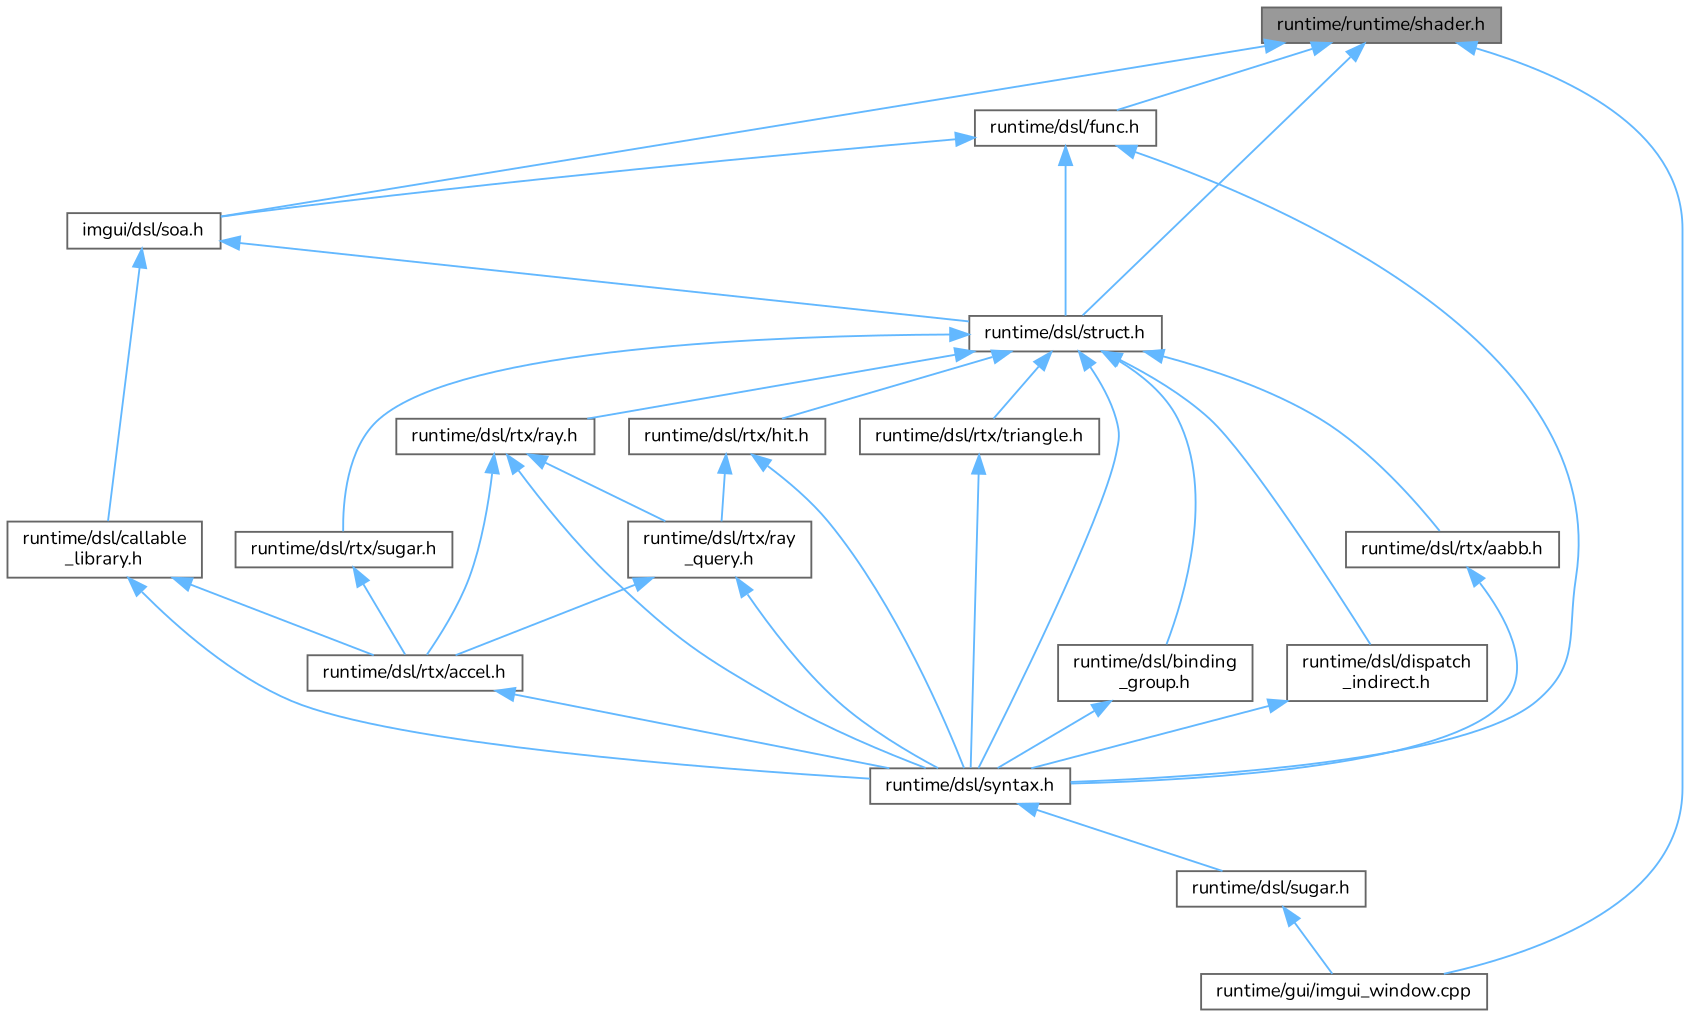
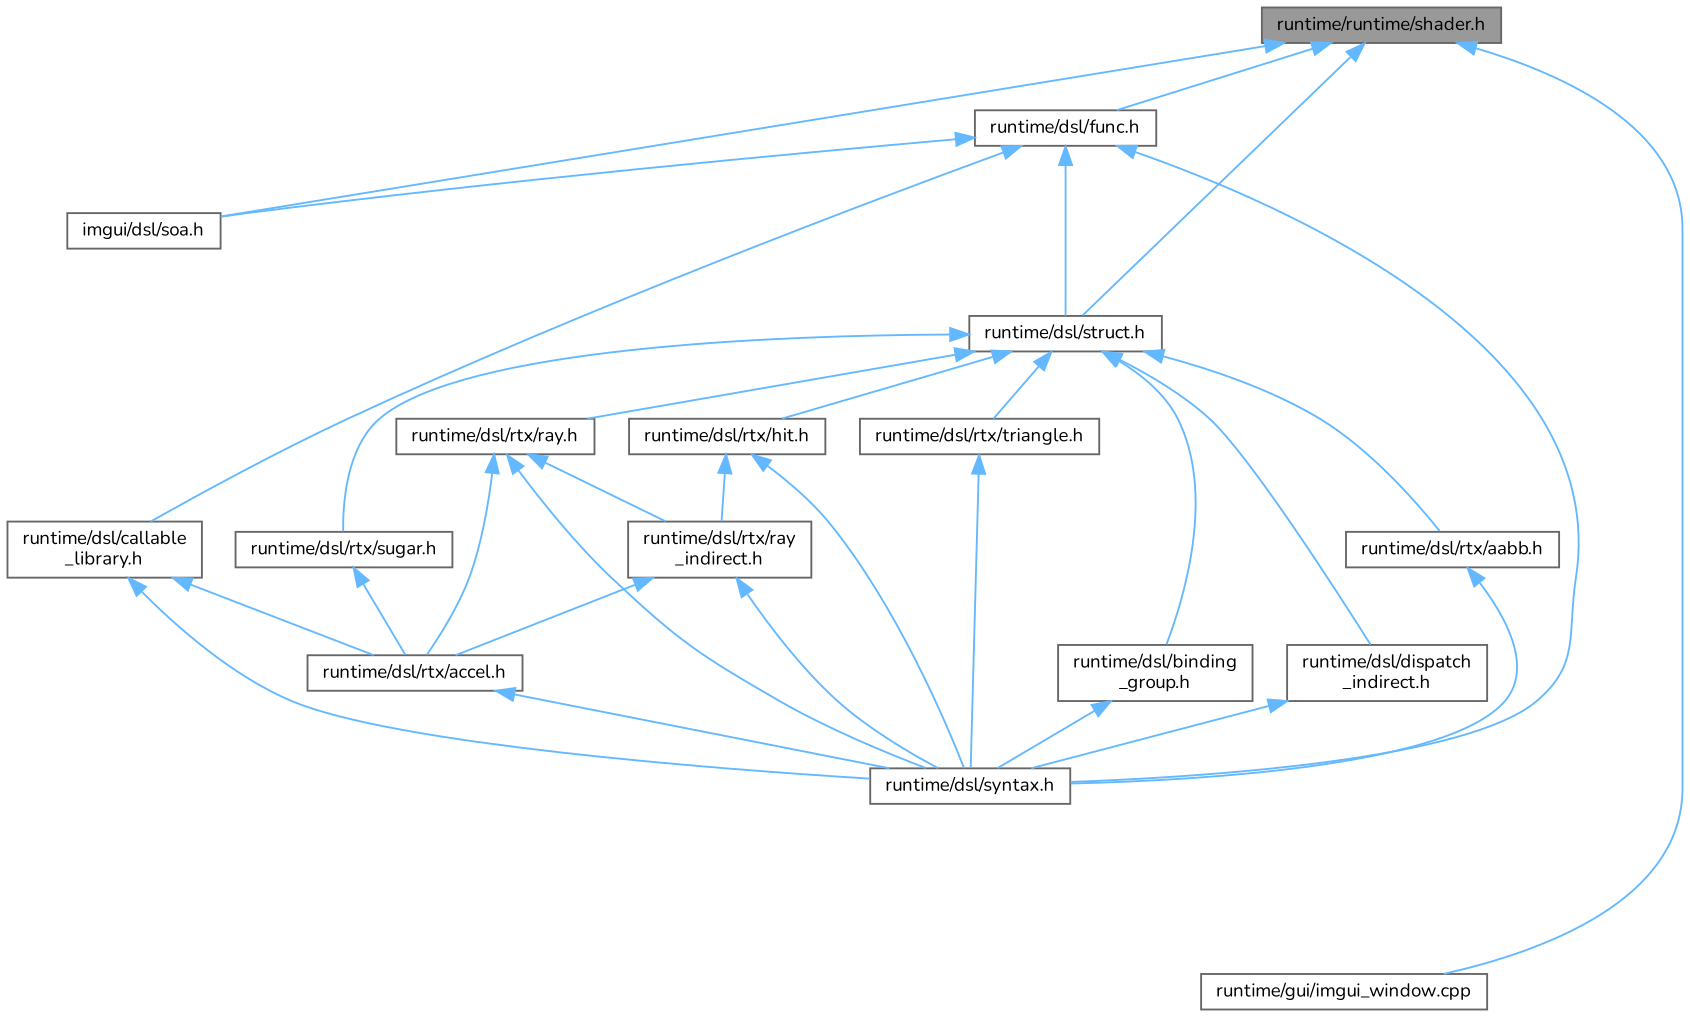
(605, 282) -> none
(124, 394) -> (570, 322)
(720, 550) -> (720, 550)
(1073, 571) -> none
(1271, 889) -> none
